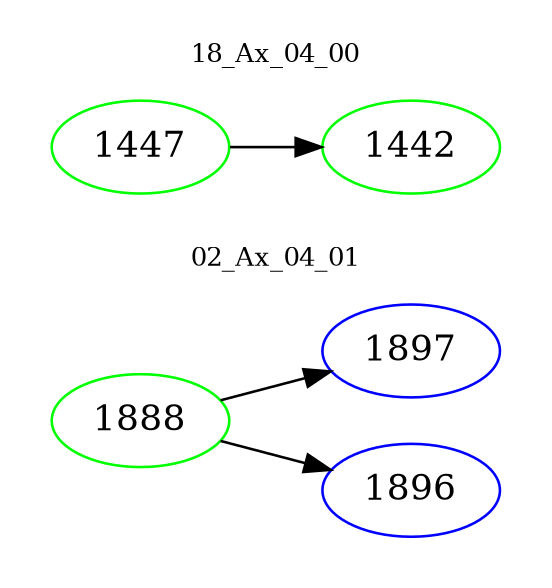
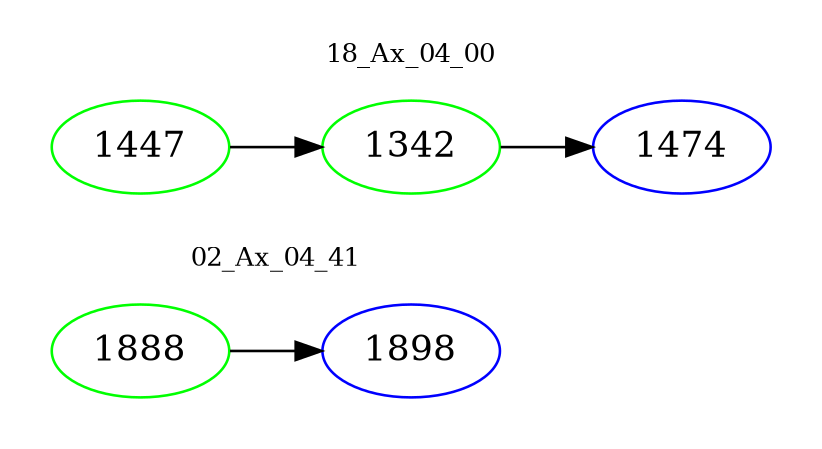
(411, 147) -> (411, 147)
none -> (682, 147)
(276, 259) -> (276, 259)
(411, 351) -> none
(411, 490) -> (411, 351)
